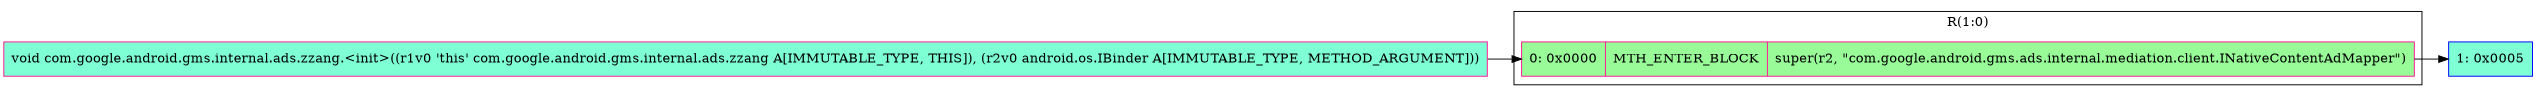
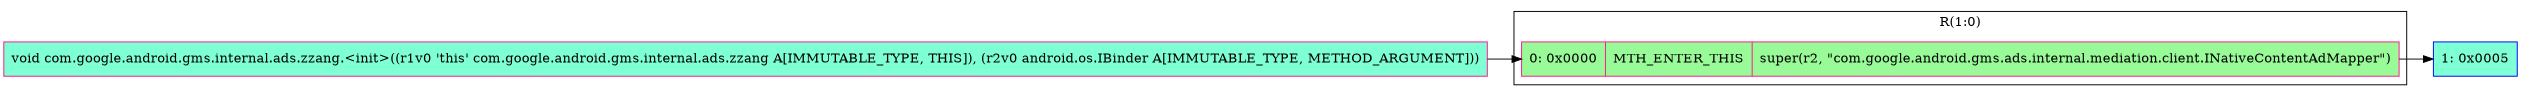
(1686, 59) -> (1679, 59)
